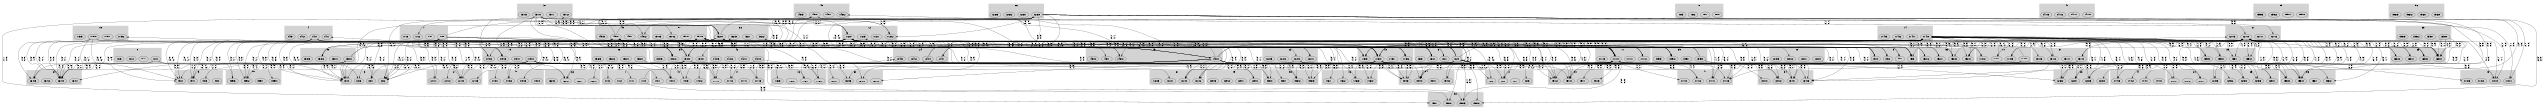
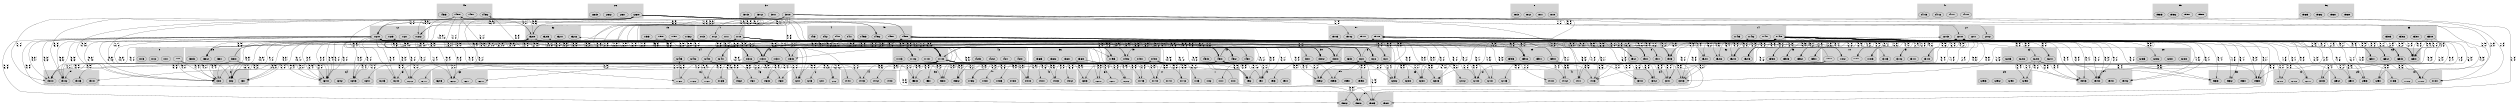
(660, 59) -> none
none -> (1626, 62)
none -> (1294, 63)
none -> (1111, 66)
(359, 81) -> none
